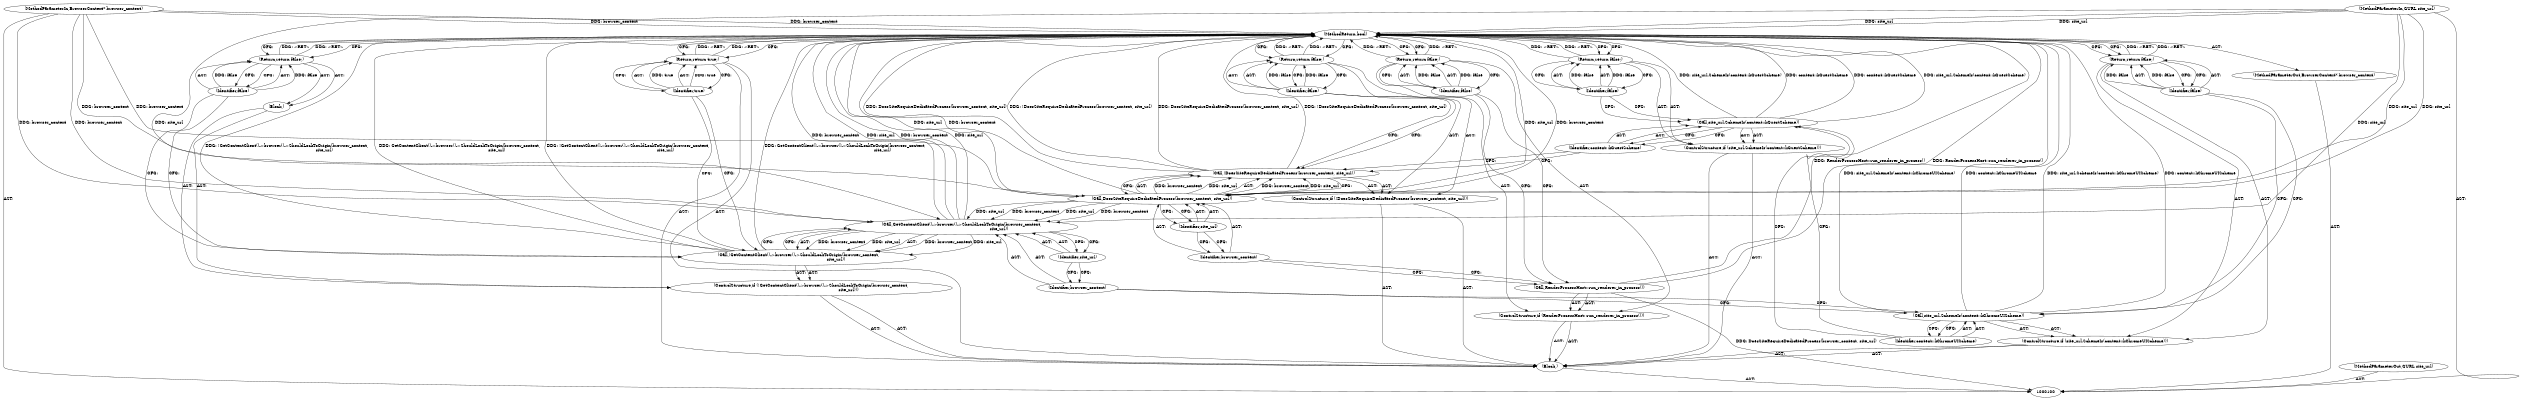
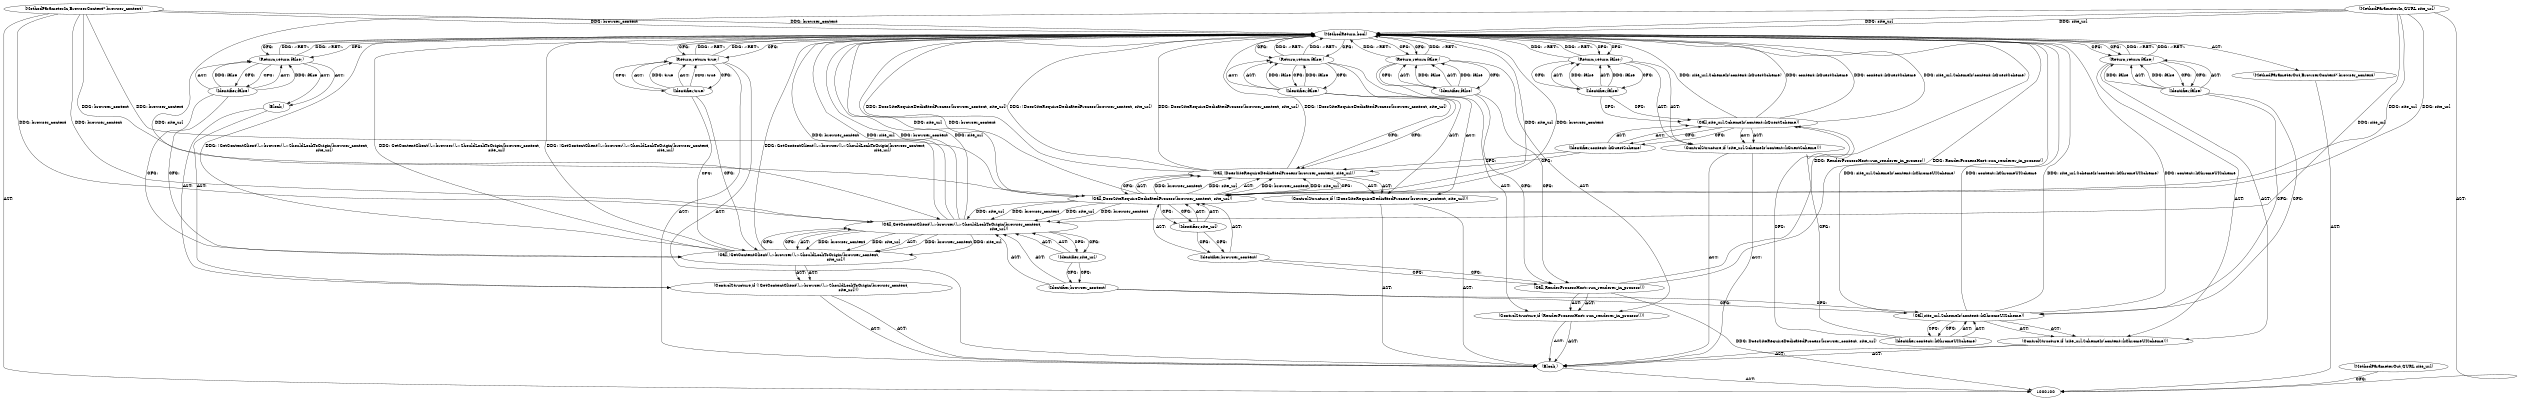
(2361, 379) -> (2362, 379)
